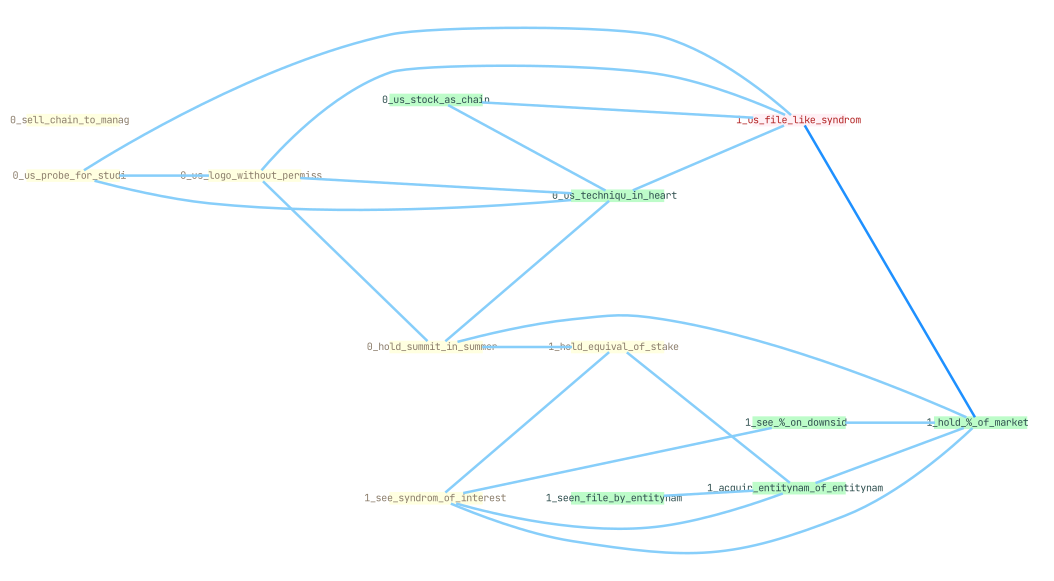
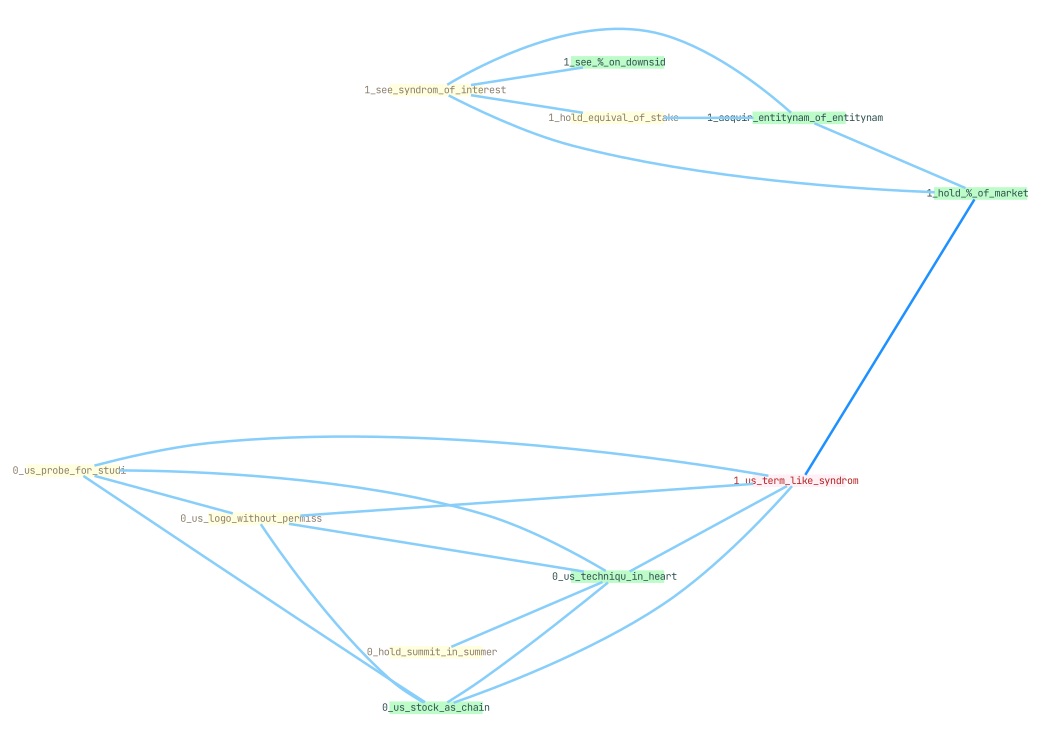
(73, 120) -> none
(799, 120) -> (799, 481)
(345, 261) -> (334, 621)
(718, 330) -> none
(527, 347) -> none
(890, 423) -> none
(618, 498) -> none
none -> (254, 590)
